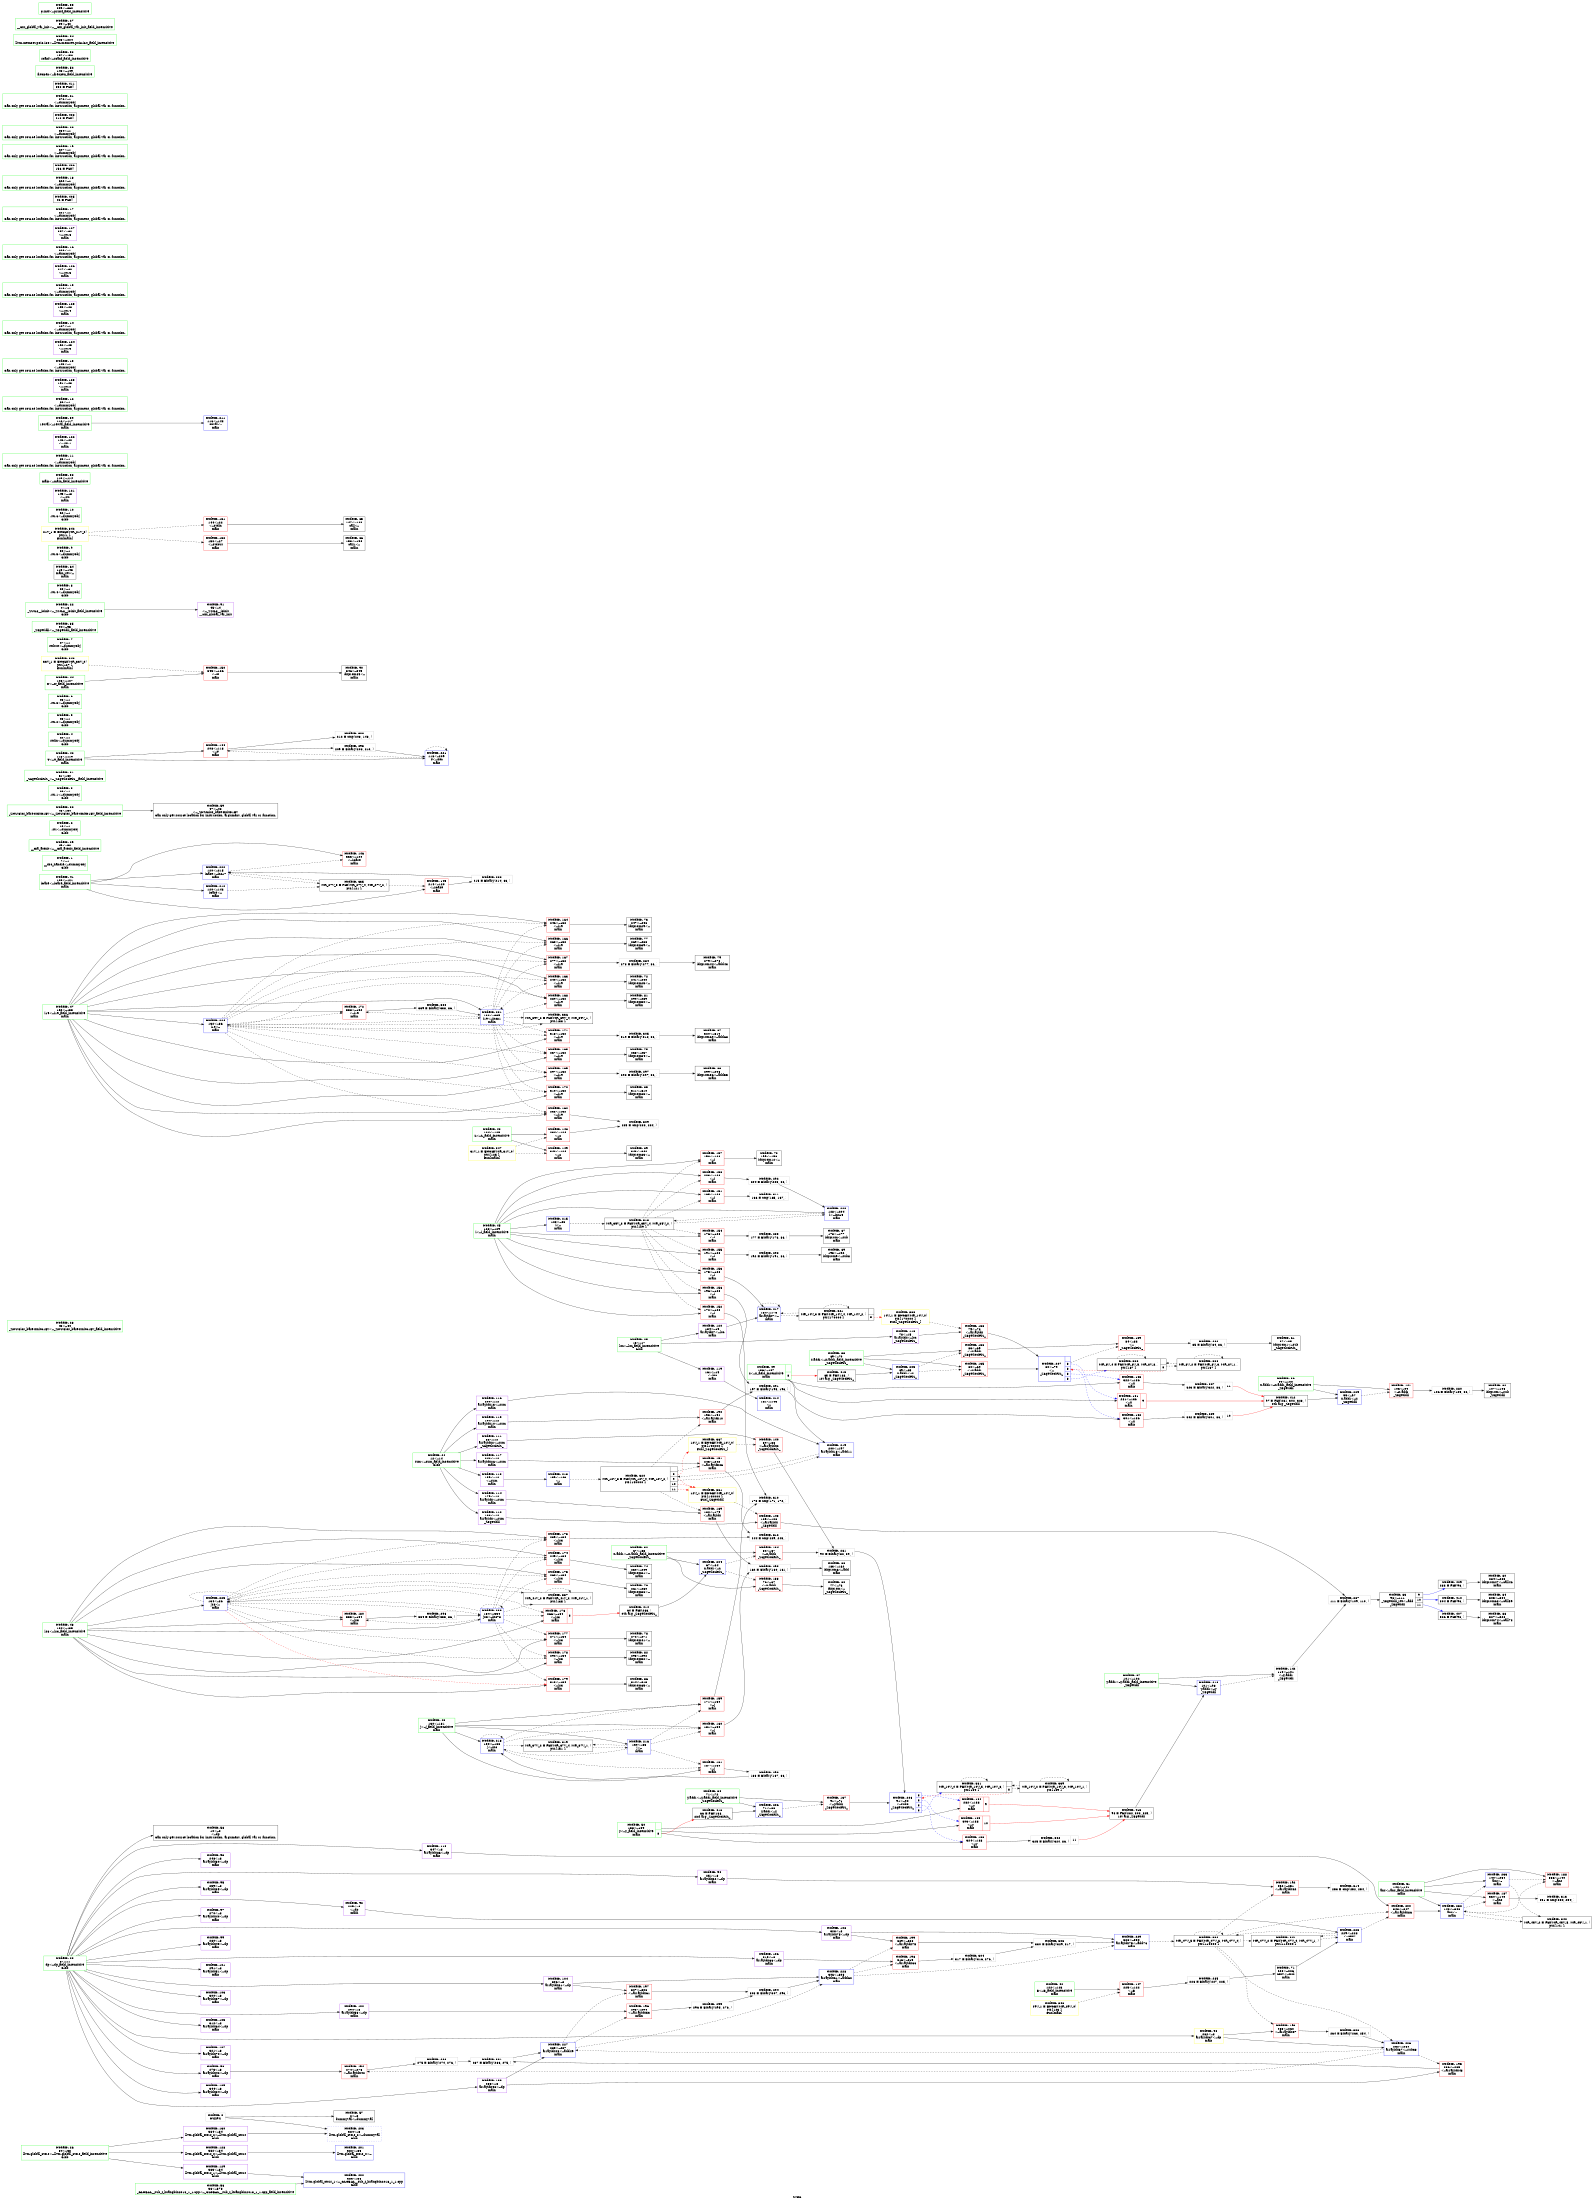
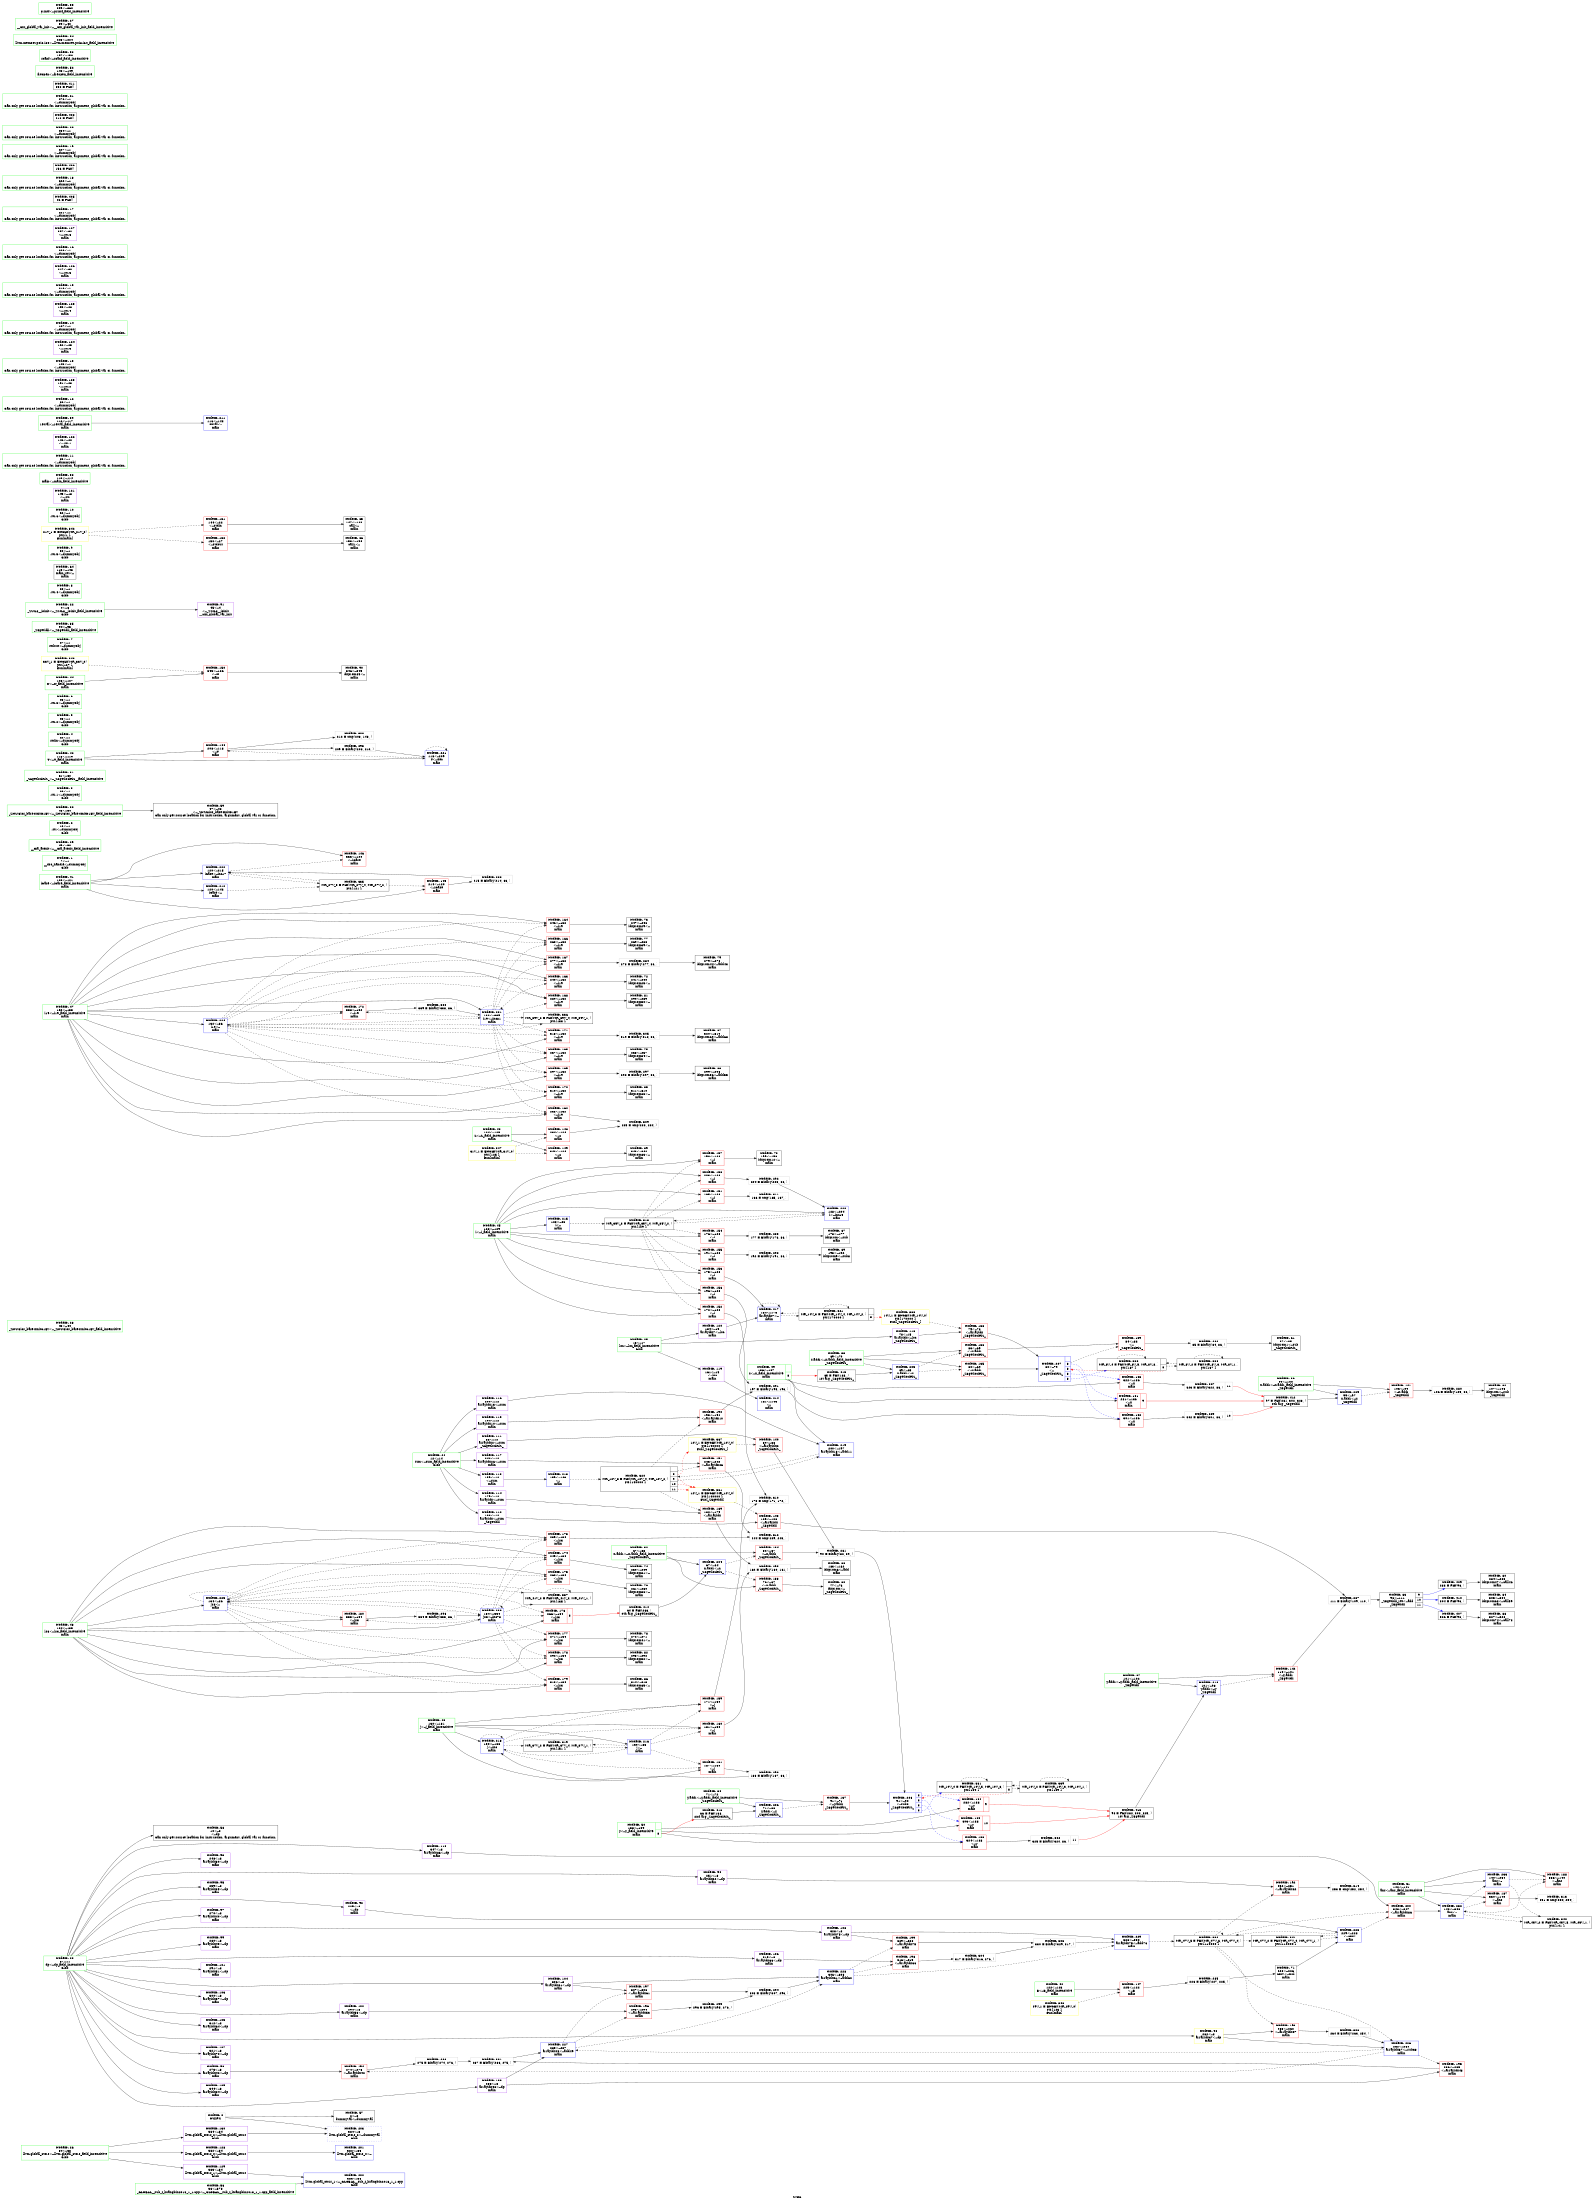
(378, 1673) -> (378, 1673)
(1286, 1674) -> (1286, 1674)
